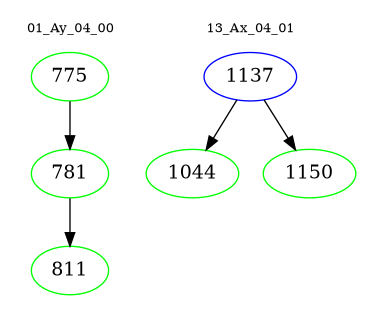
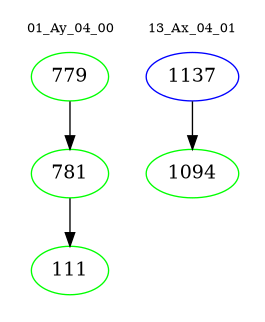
(70, 77) -> (70, 77)
(192, 174) -> (192, 174)
(310, 174) -> none
(70, 271) -> (70, 271)
